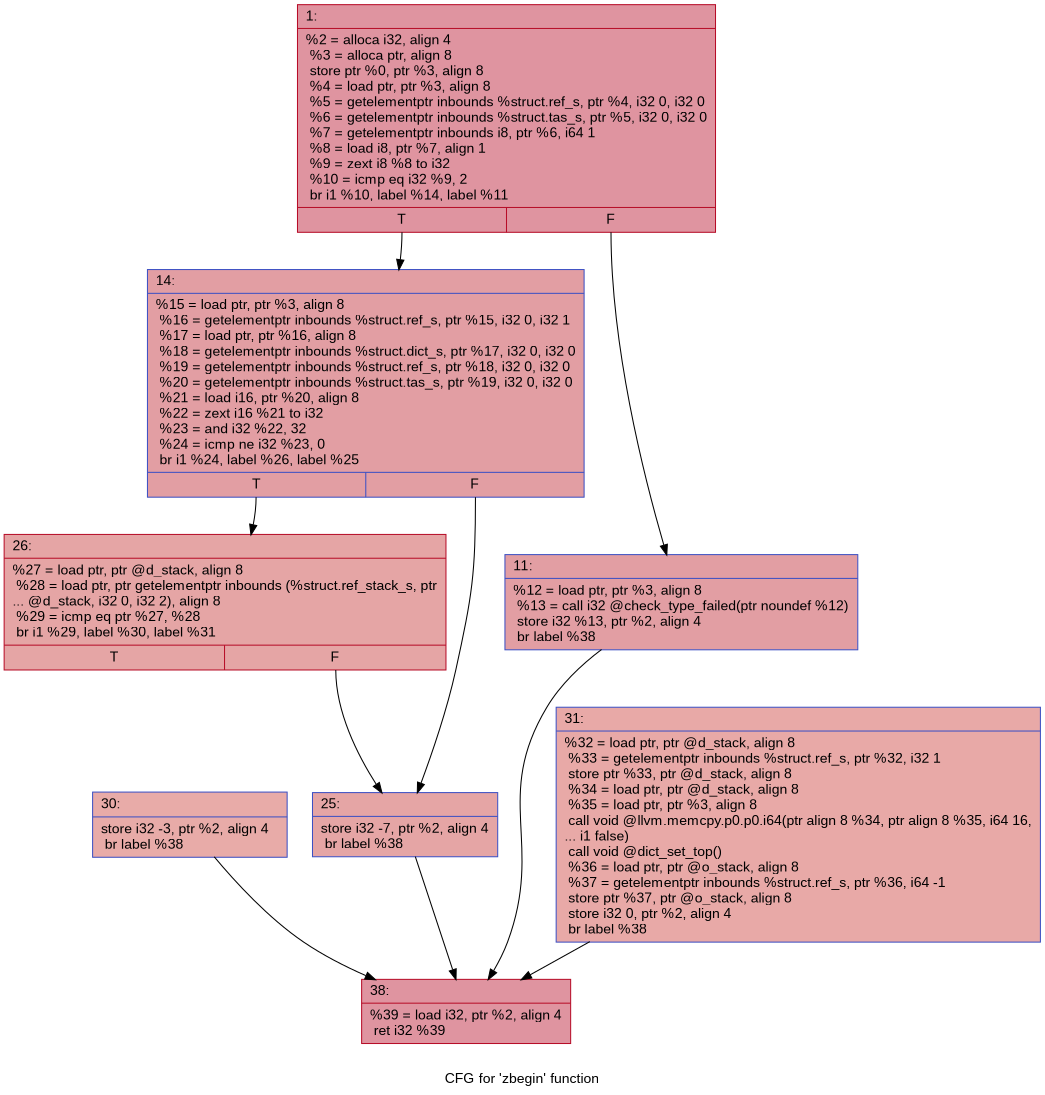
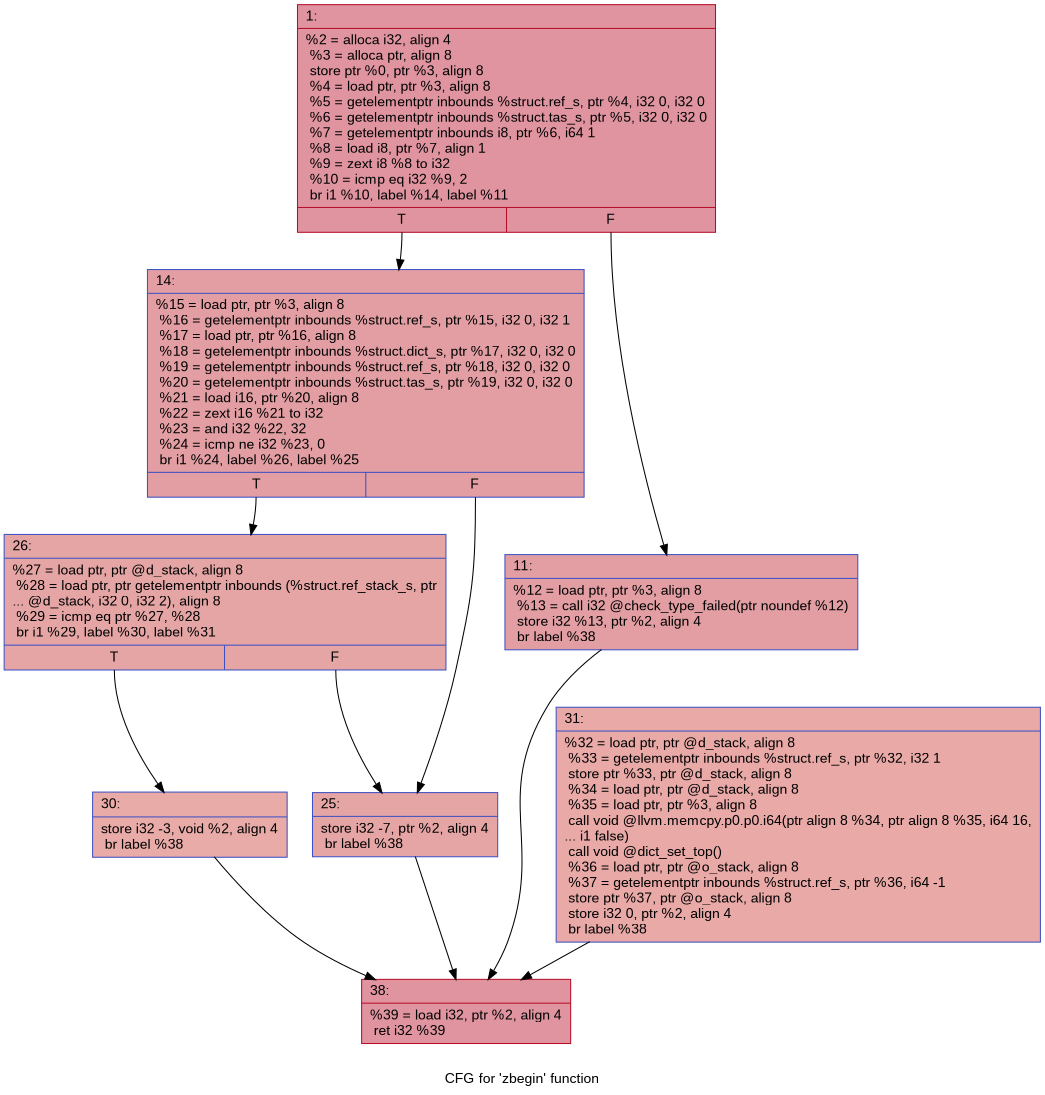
(225, 602) -> (225, 602)
none -> (128, 730)
(185, 829) -> (190, 829)
